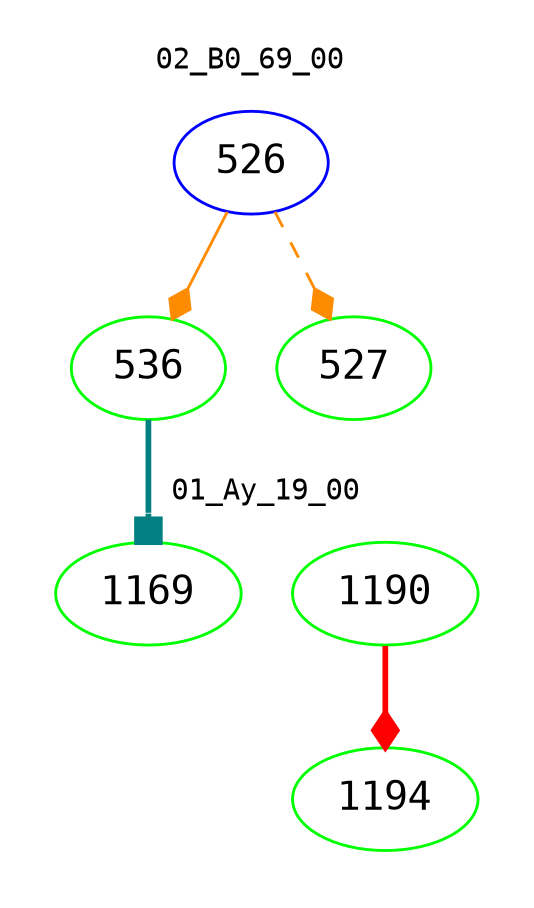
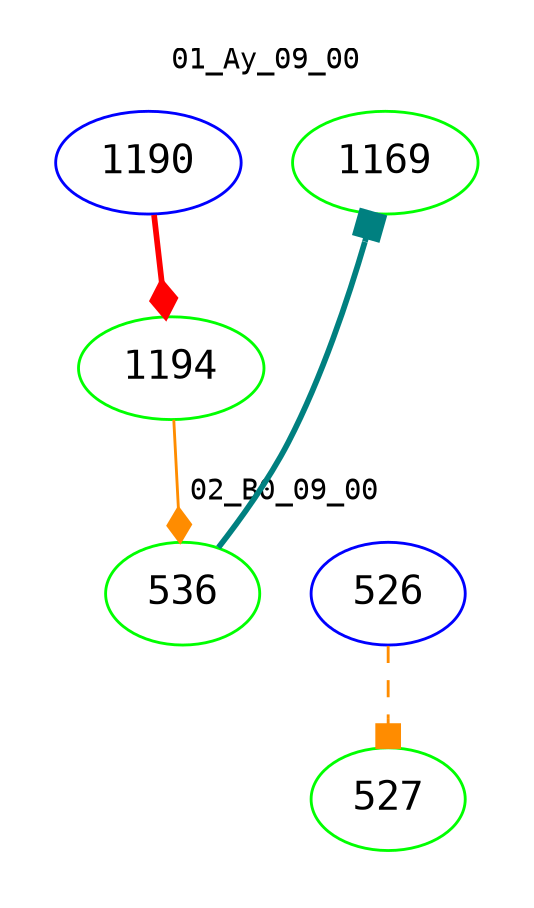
(251, 61) -> (285, 492)
(208, 250) -> (177, 484)
(295, 250) -> (388, 682)
(267, 492) -> (267, 61)
(385, 594) -> (148, 163)
